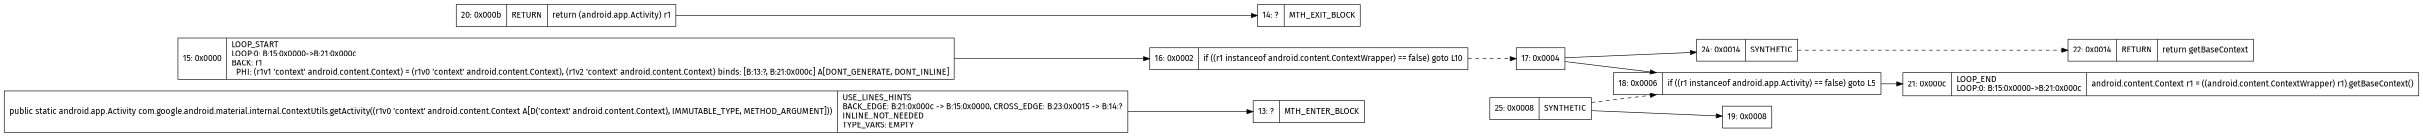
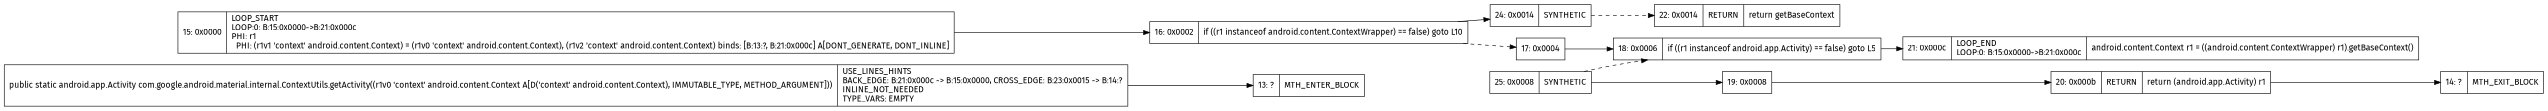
(1628, 55) -> (1471, 21)
(248, 63) -> (245, 37)
none -> (1908, 82)
